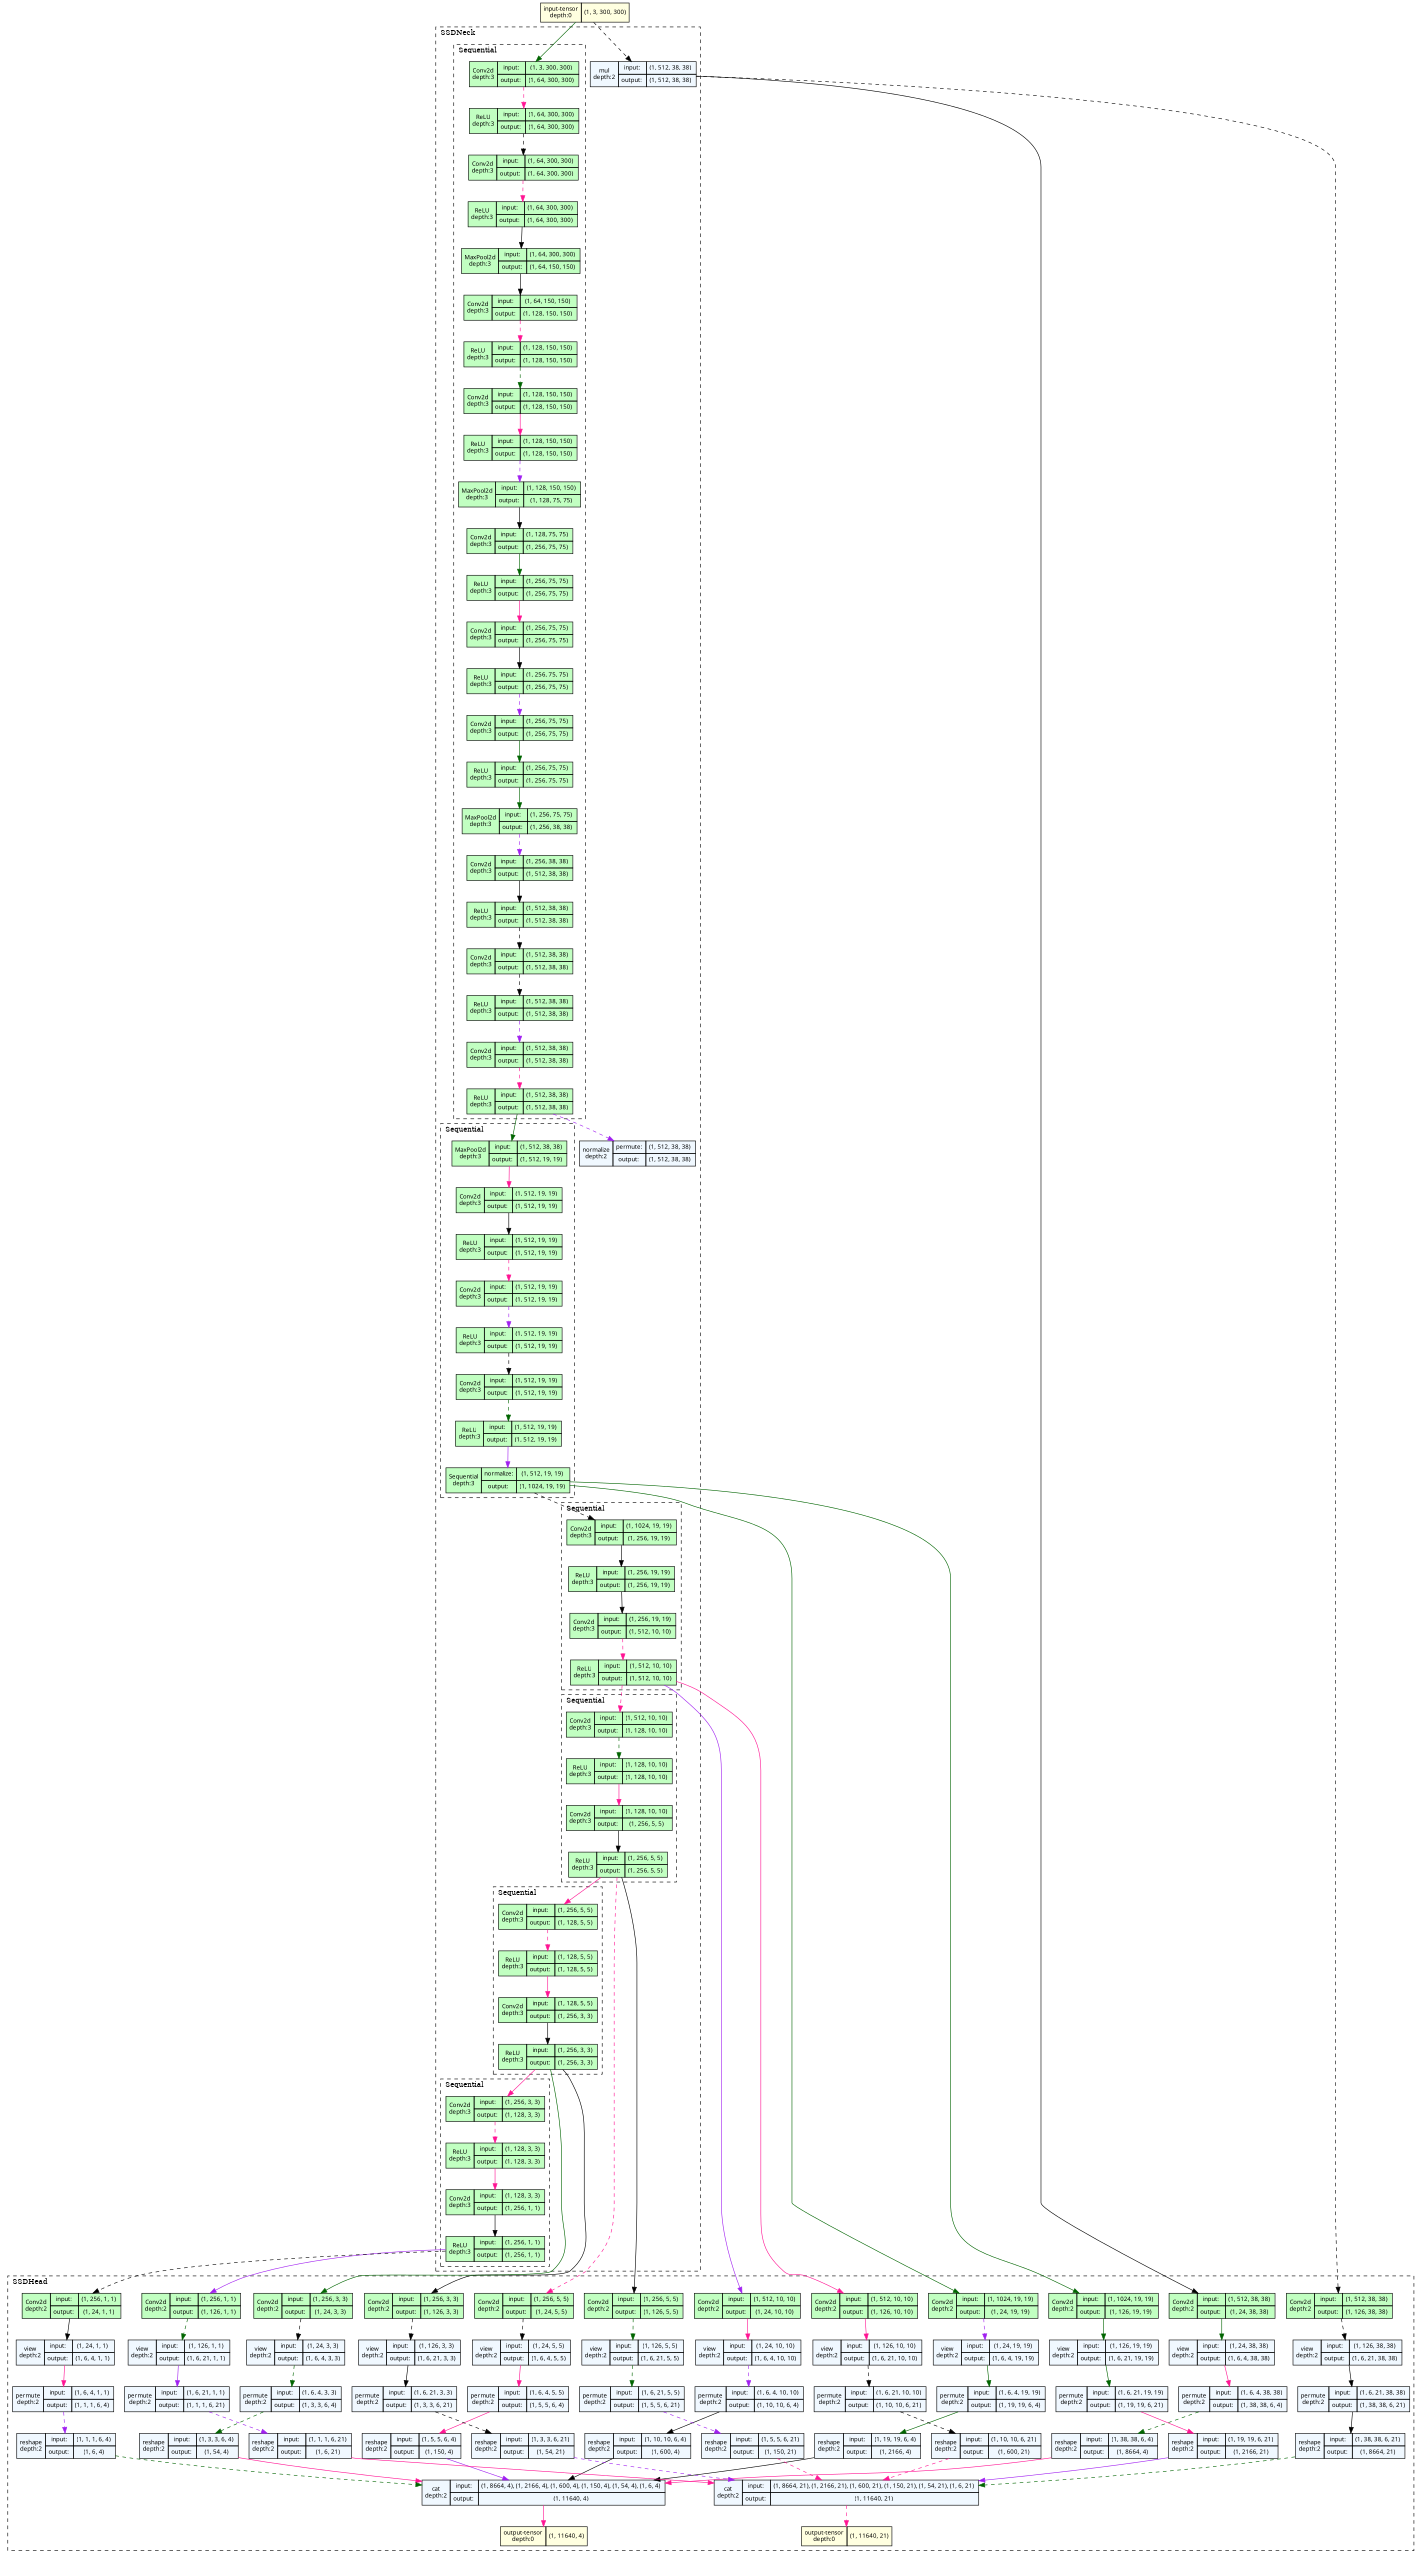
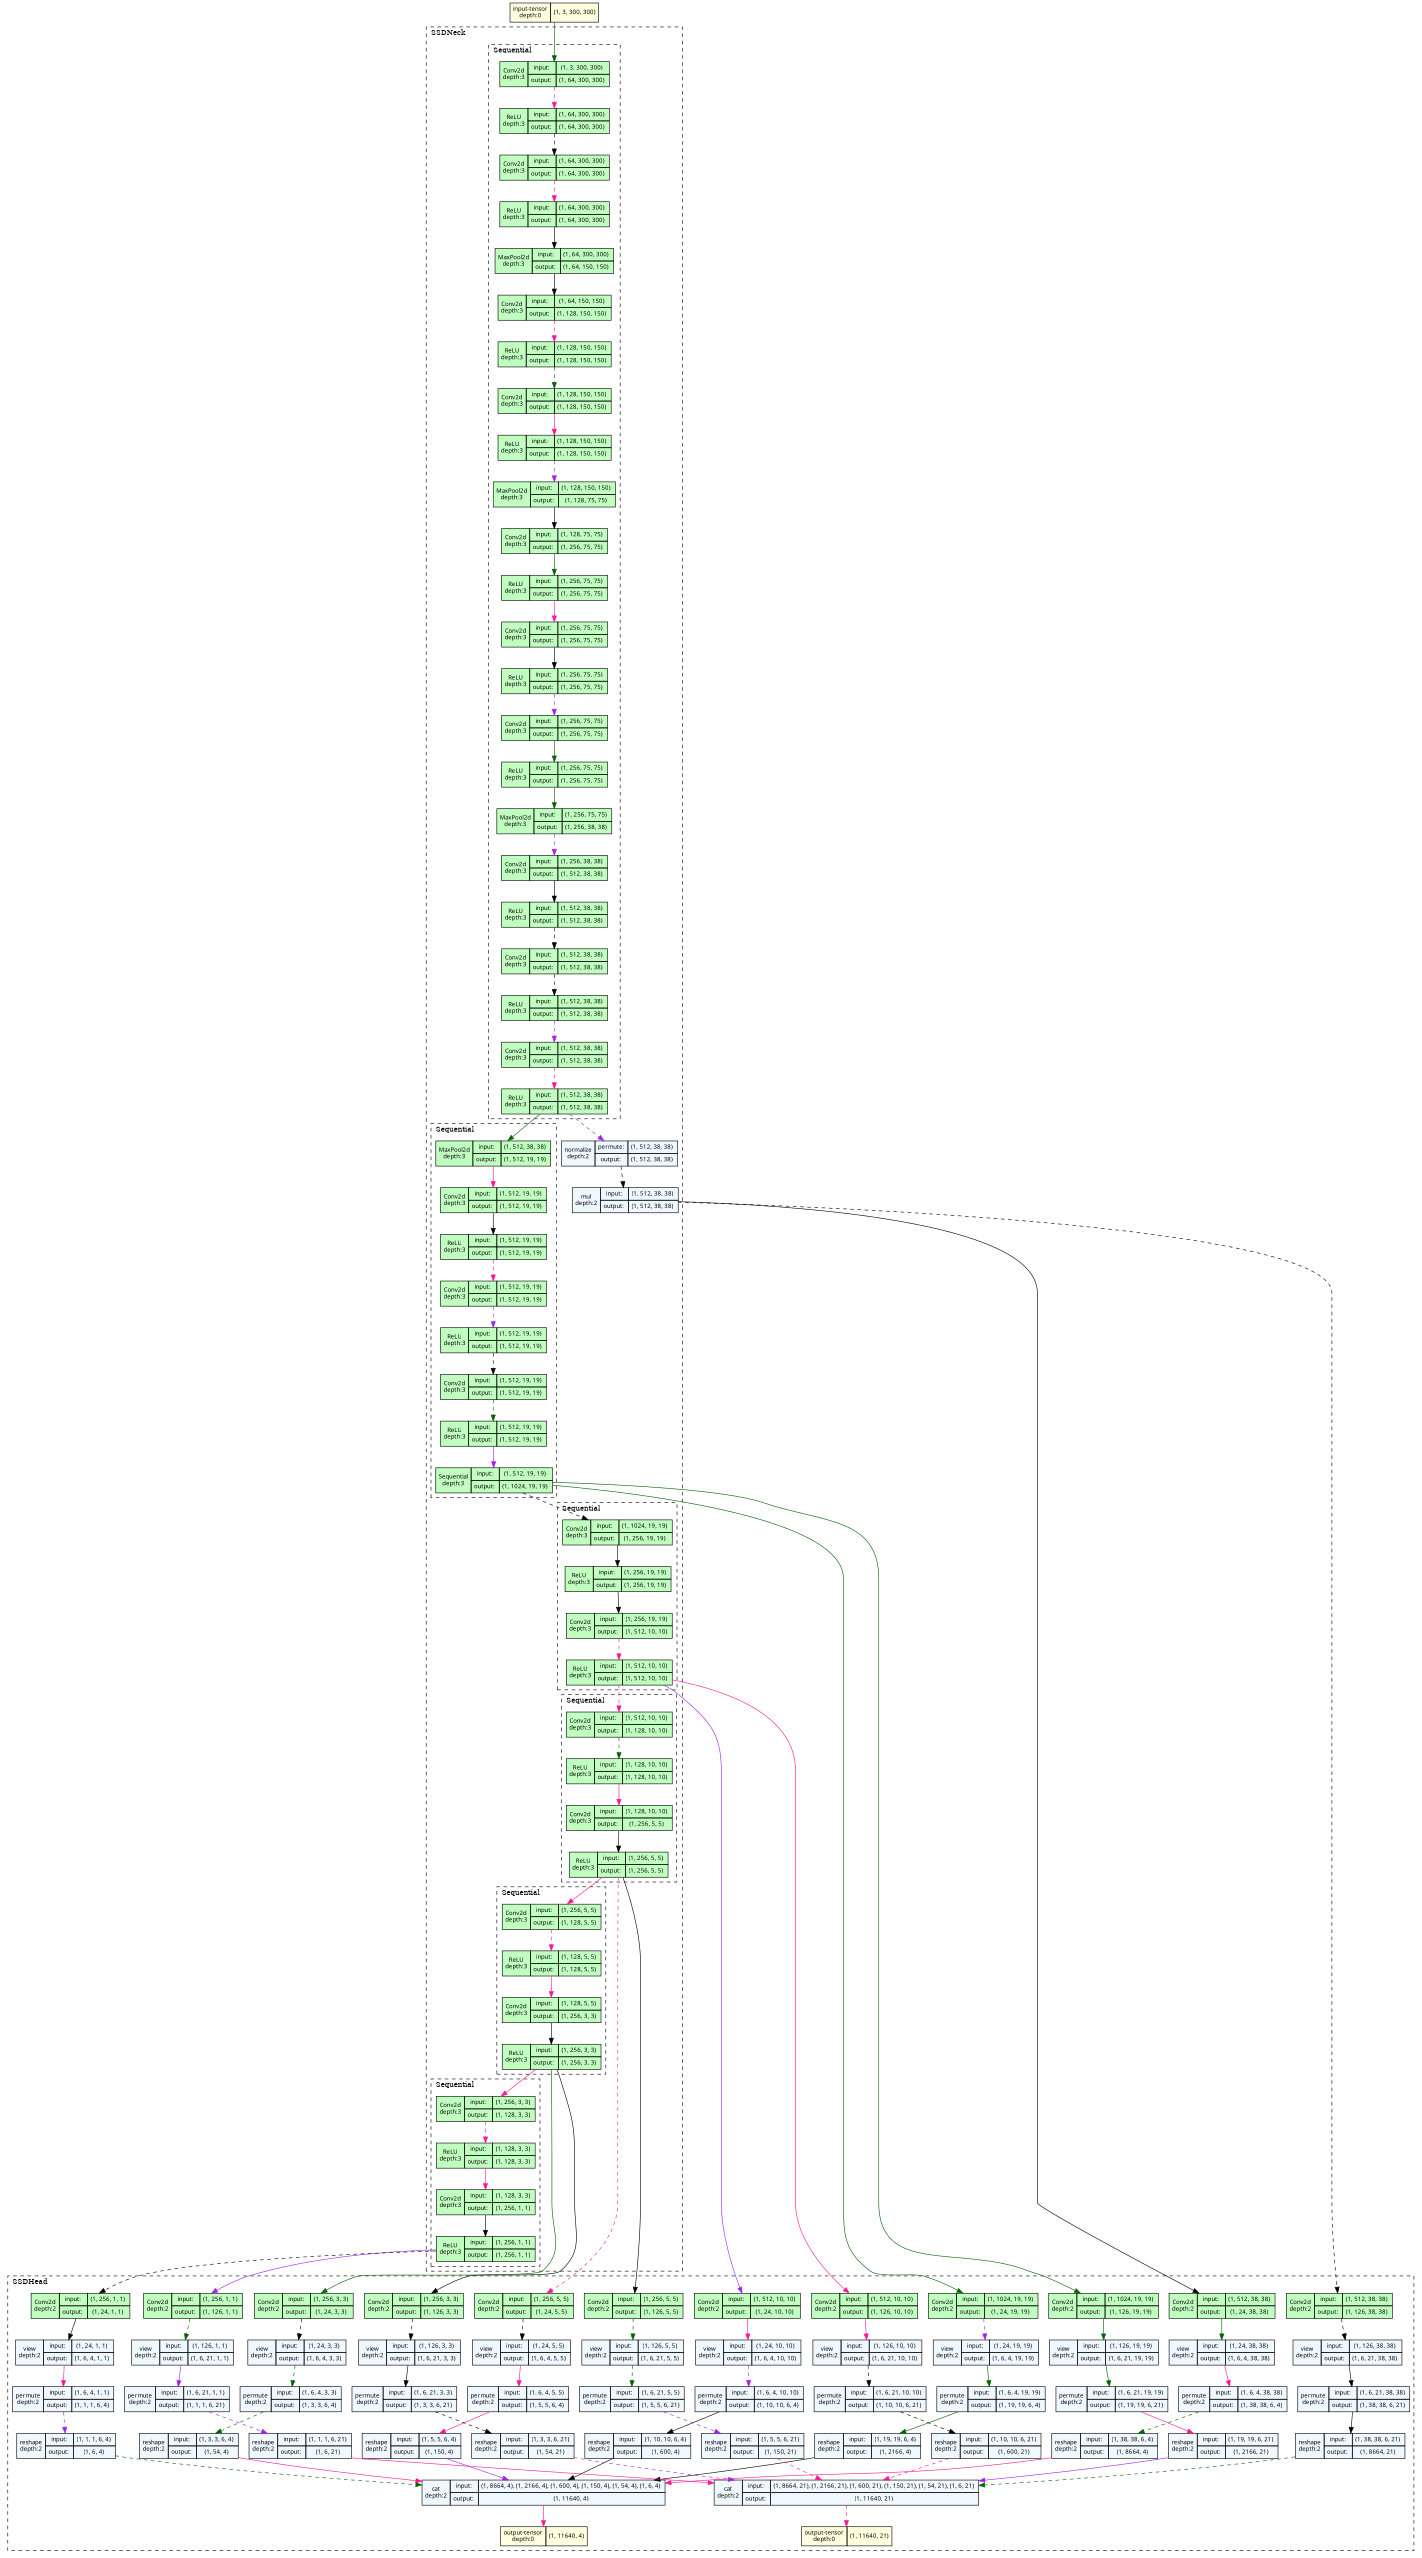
(610, 40) -> (622, 1174)
(499, 1474) -> (485, 1474)
